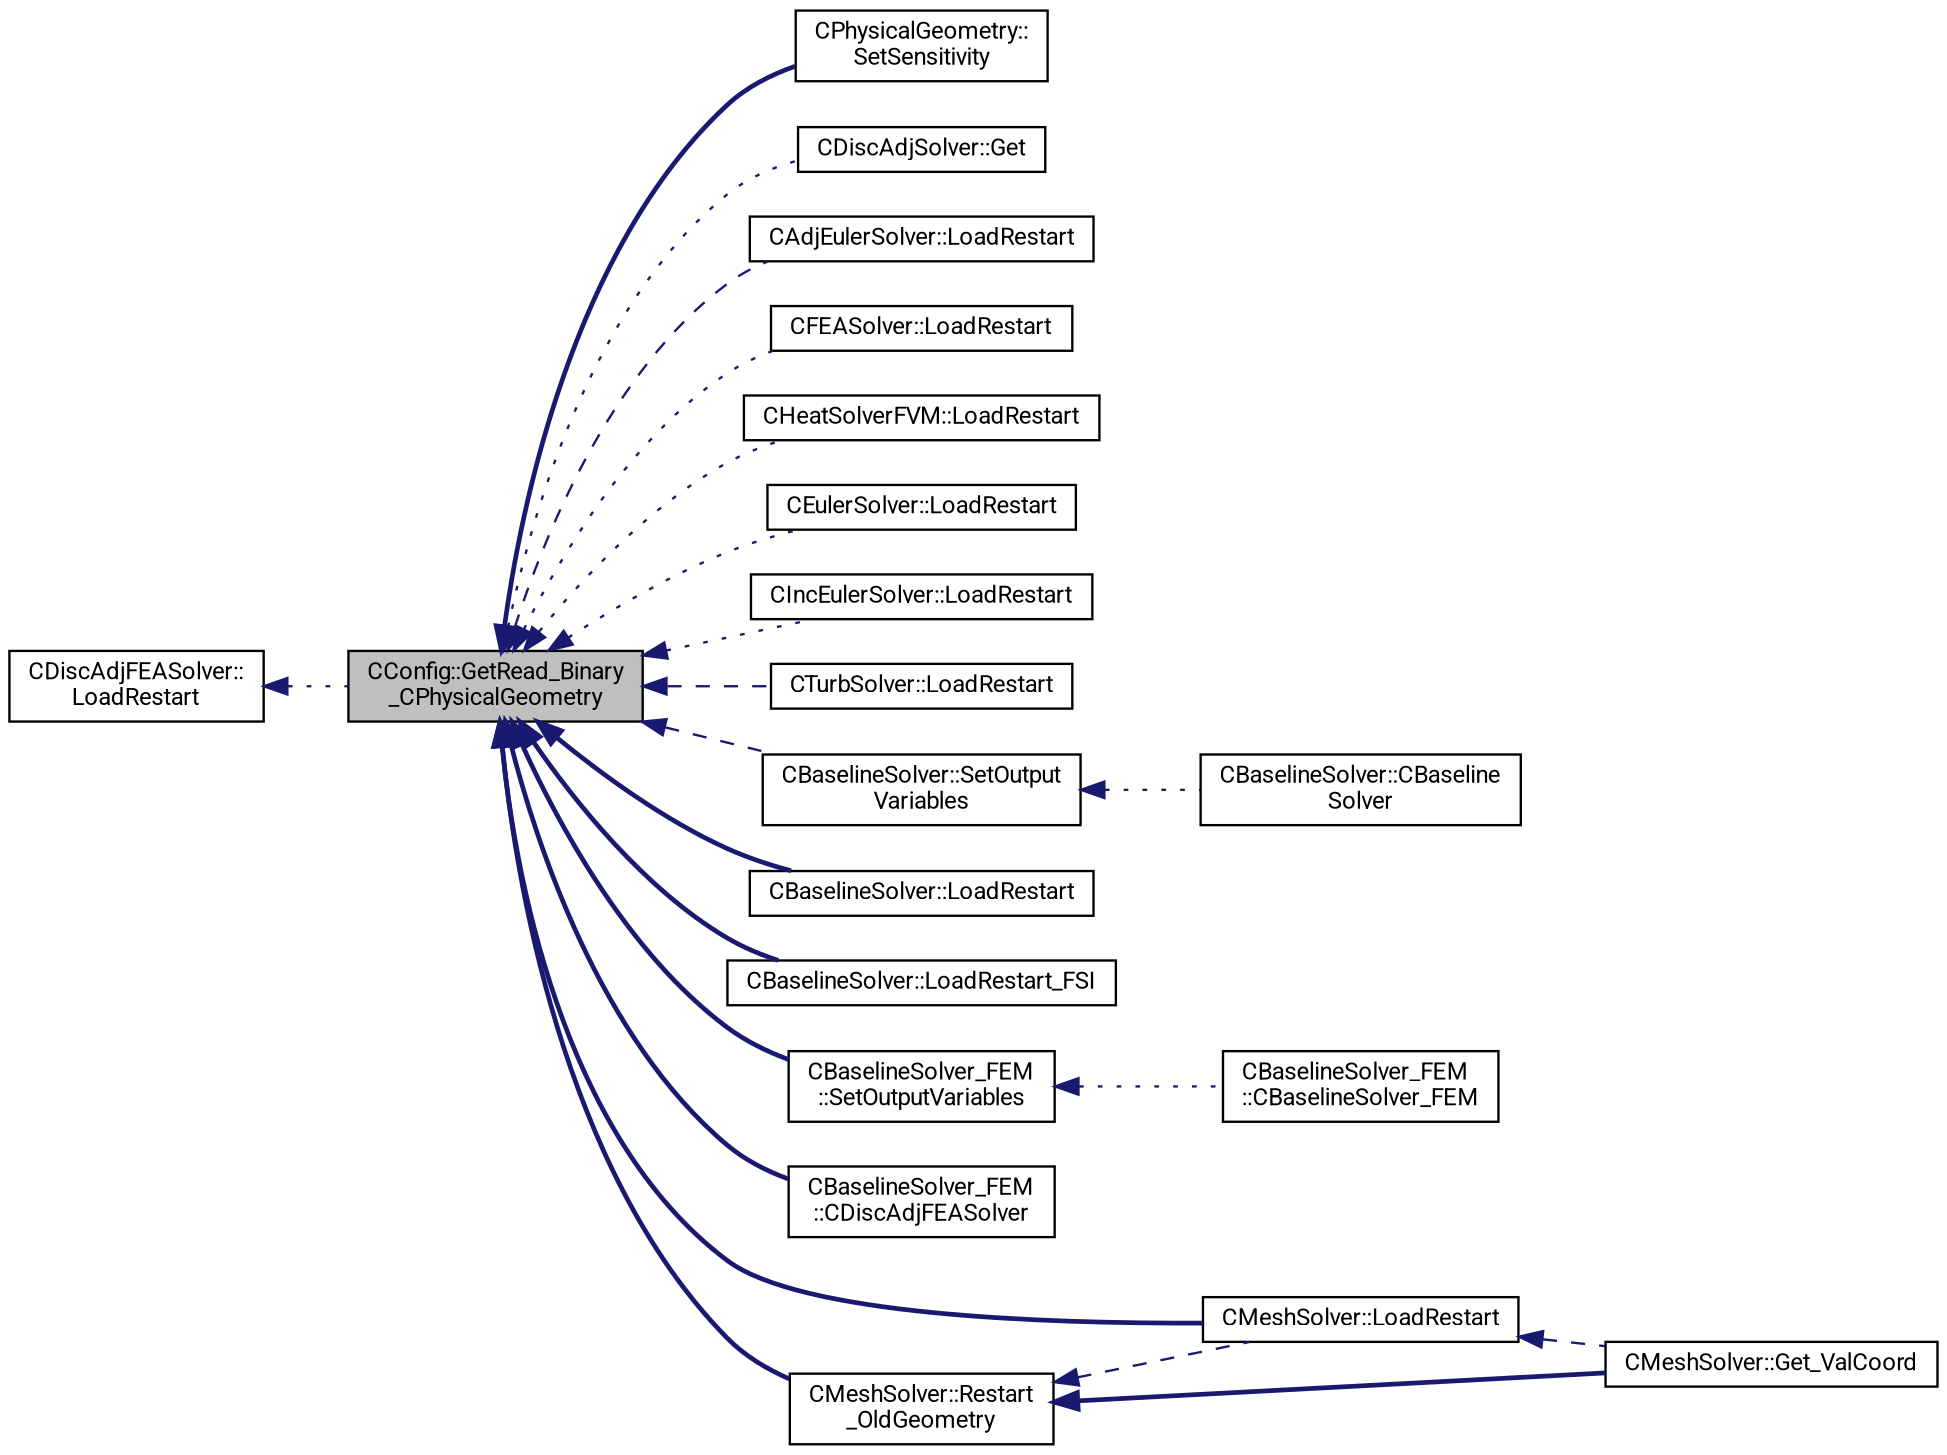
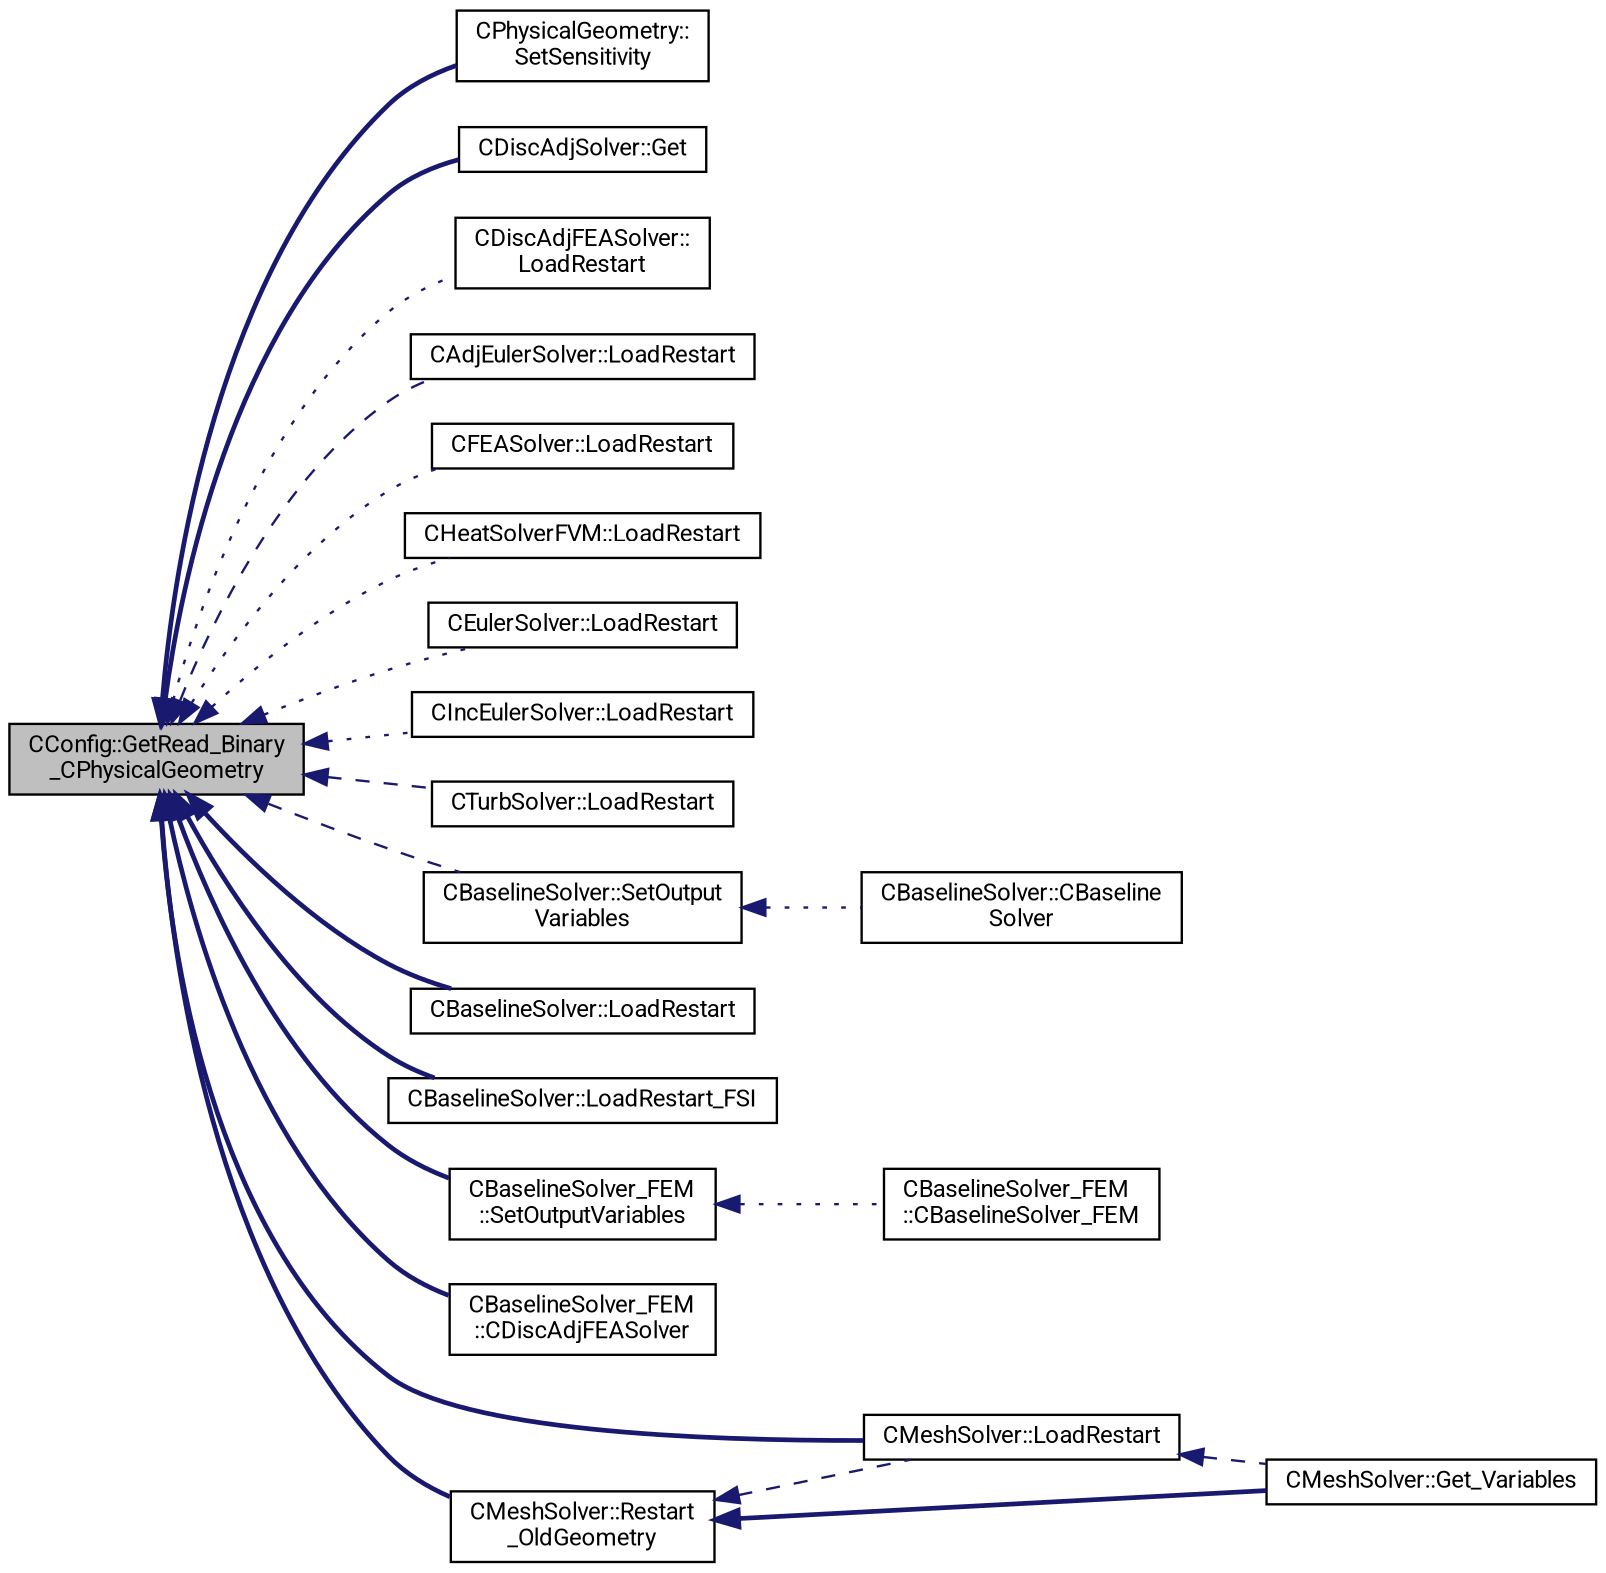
(601, 358) -> (250, 391)
(318, 686) -> (272, 457)
(1772, 1364) -> (1431, 1482)
